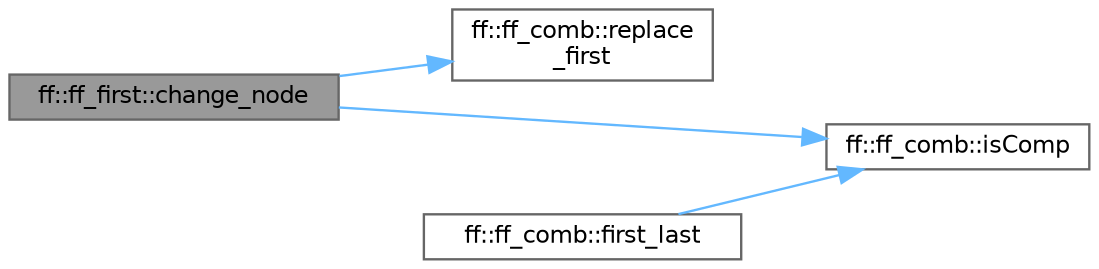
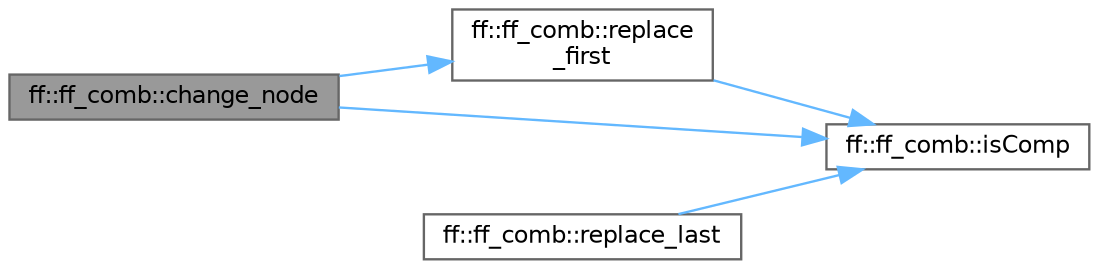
(174, 97) -> (174, 97)
none -> (782, 99)
(583, 237) -> (583, 237)
